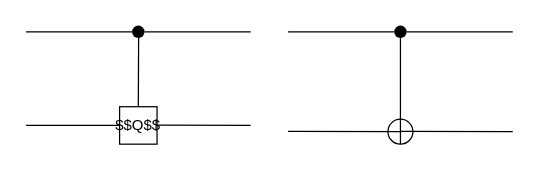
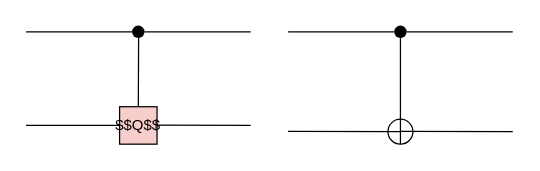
(138, 126) -> (138, 126)
